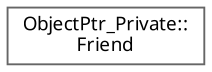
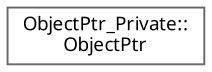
(106, 36) -> (106, 36)
